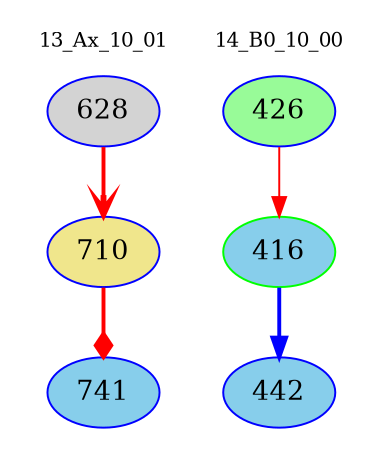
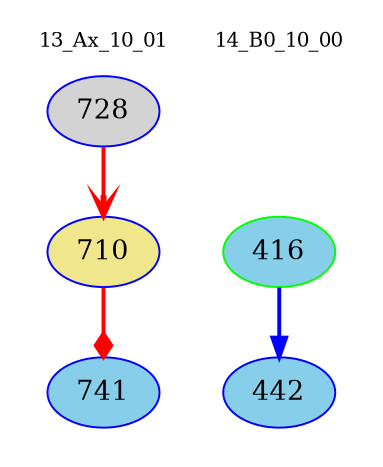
(103, 111) -> (103, 111)
(279, 111) -> none
